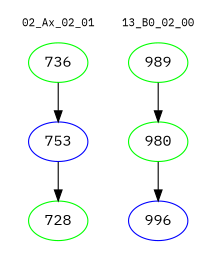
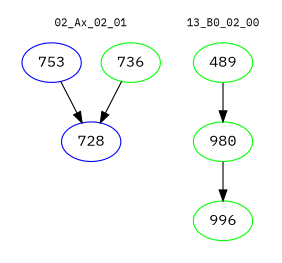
(158, 63) -> (223, 63)
(58, 97) -> (113, 97)
(58, 221) -> (91, 142)
(158, 221) -> (223, 221)
